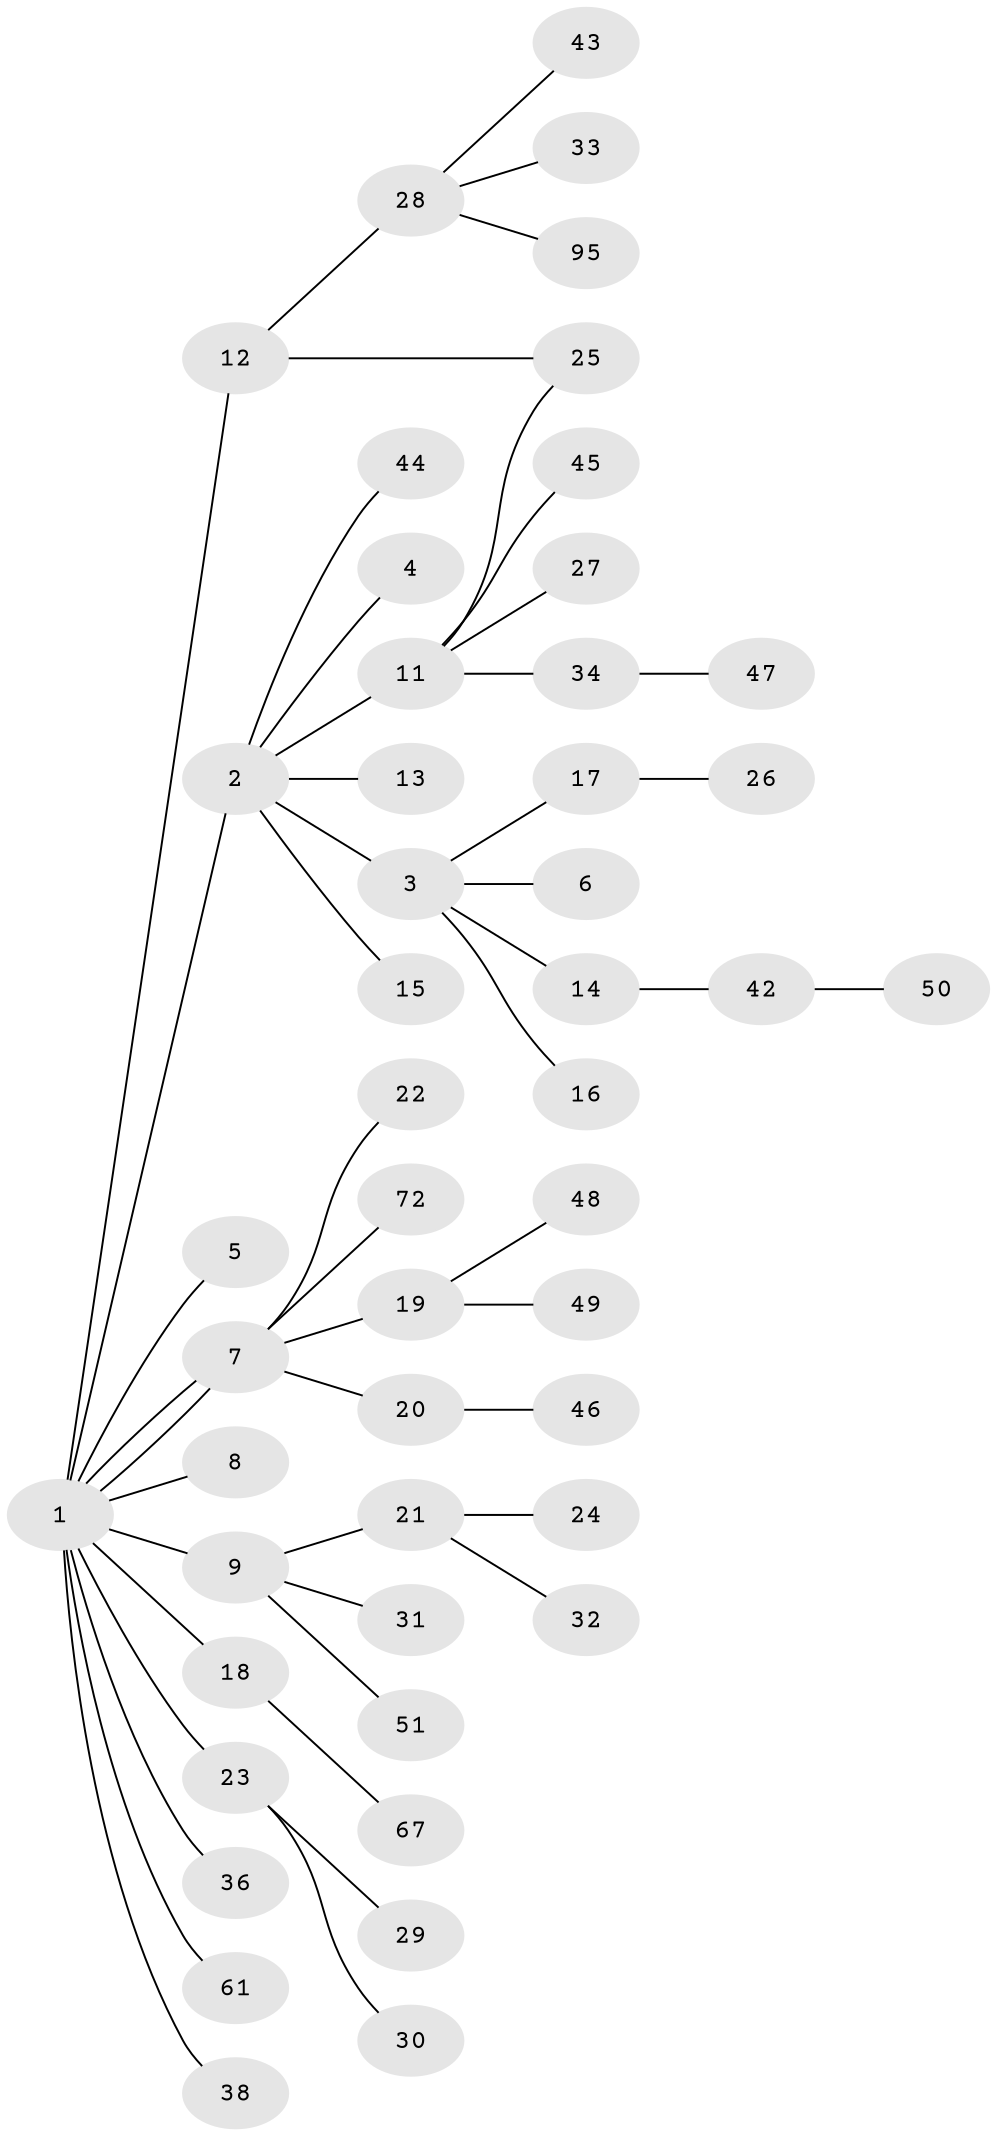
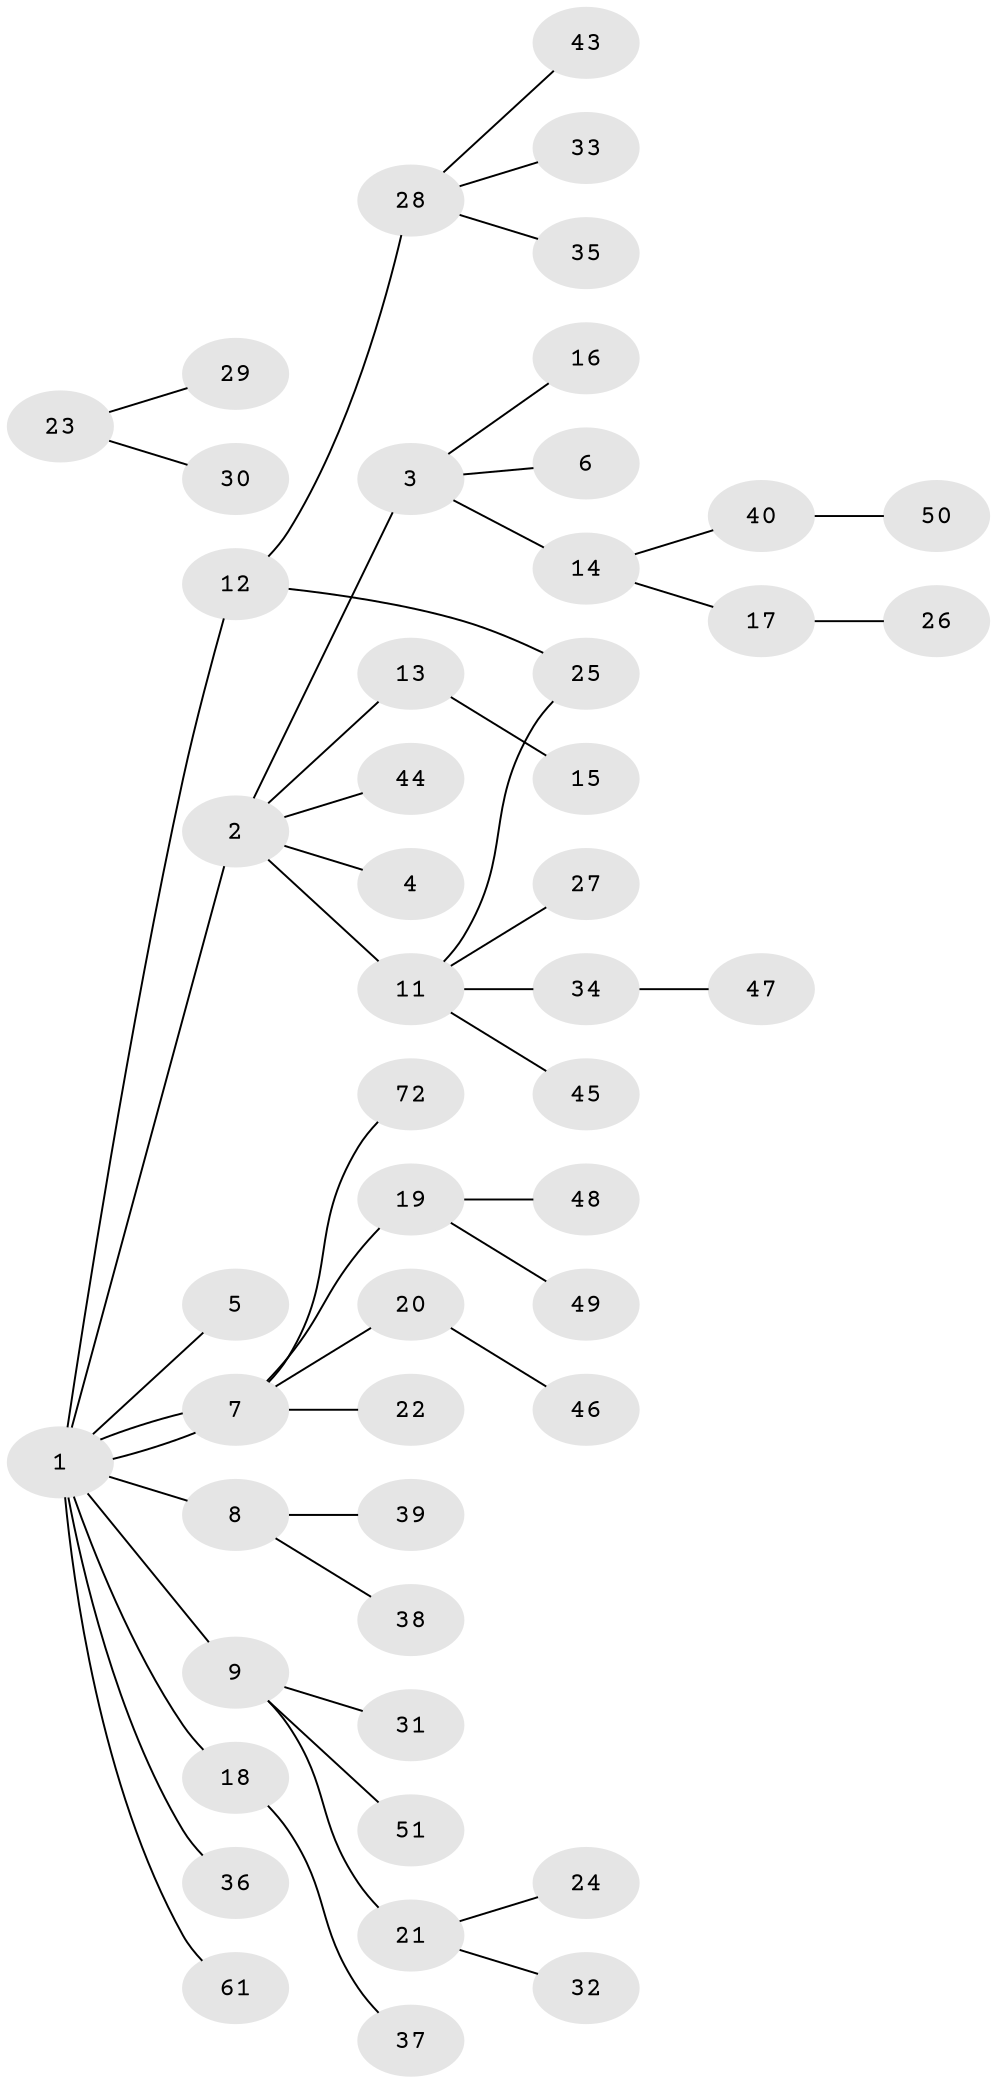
(586, 253) -> (586, 253)
(499, 831) -> (674, 595)
(318, 887) -> (499, 726)
(761, 989) -> (761, 516)
none -> (411, 1515)
(135, 1653) -> none
(103, 1817) -> (323, 1568)
(411, 1830) -> (411, 2041)
